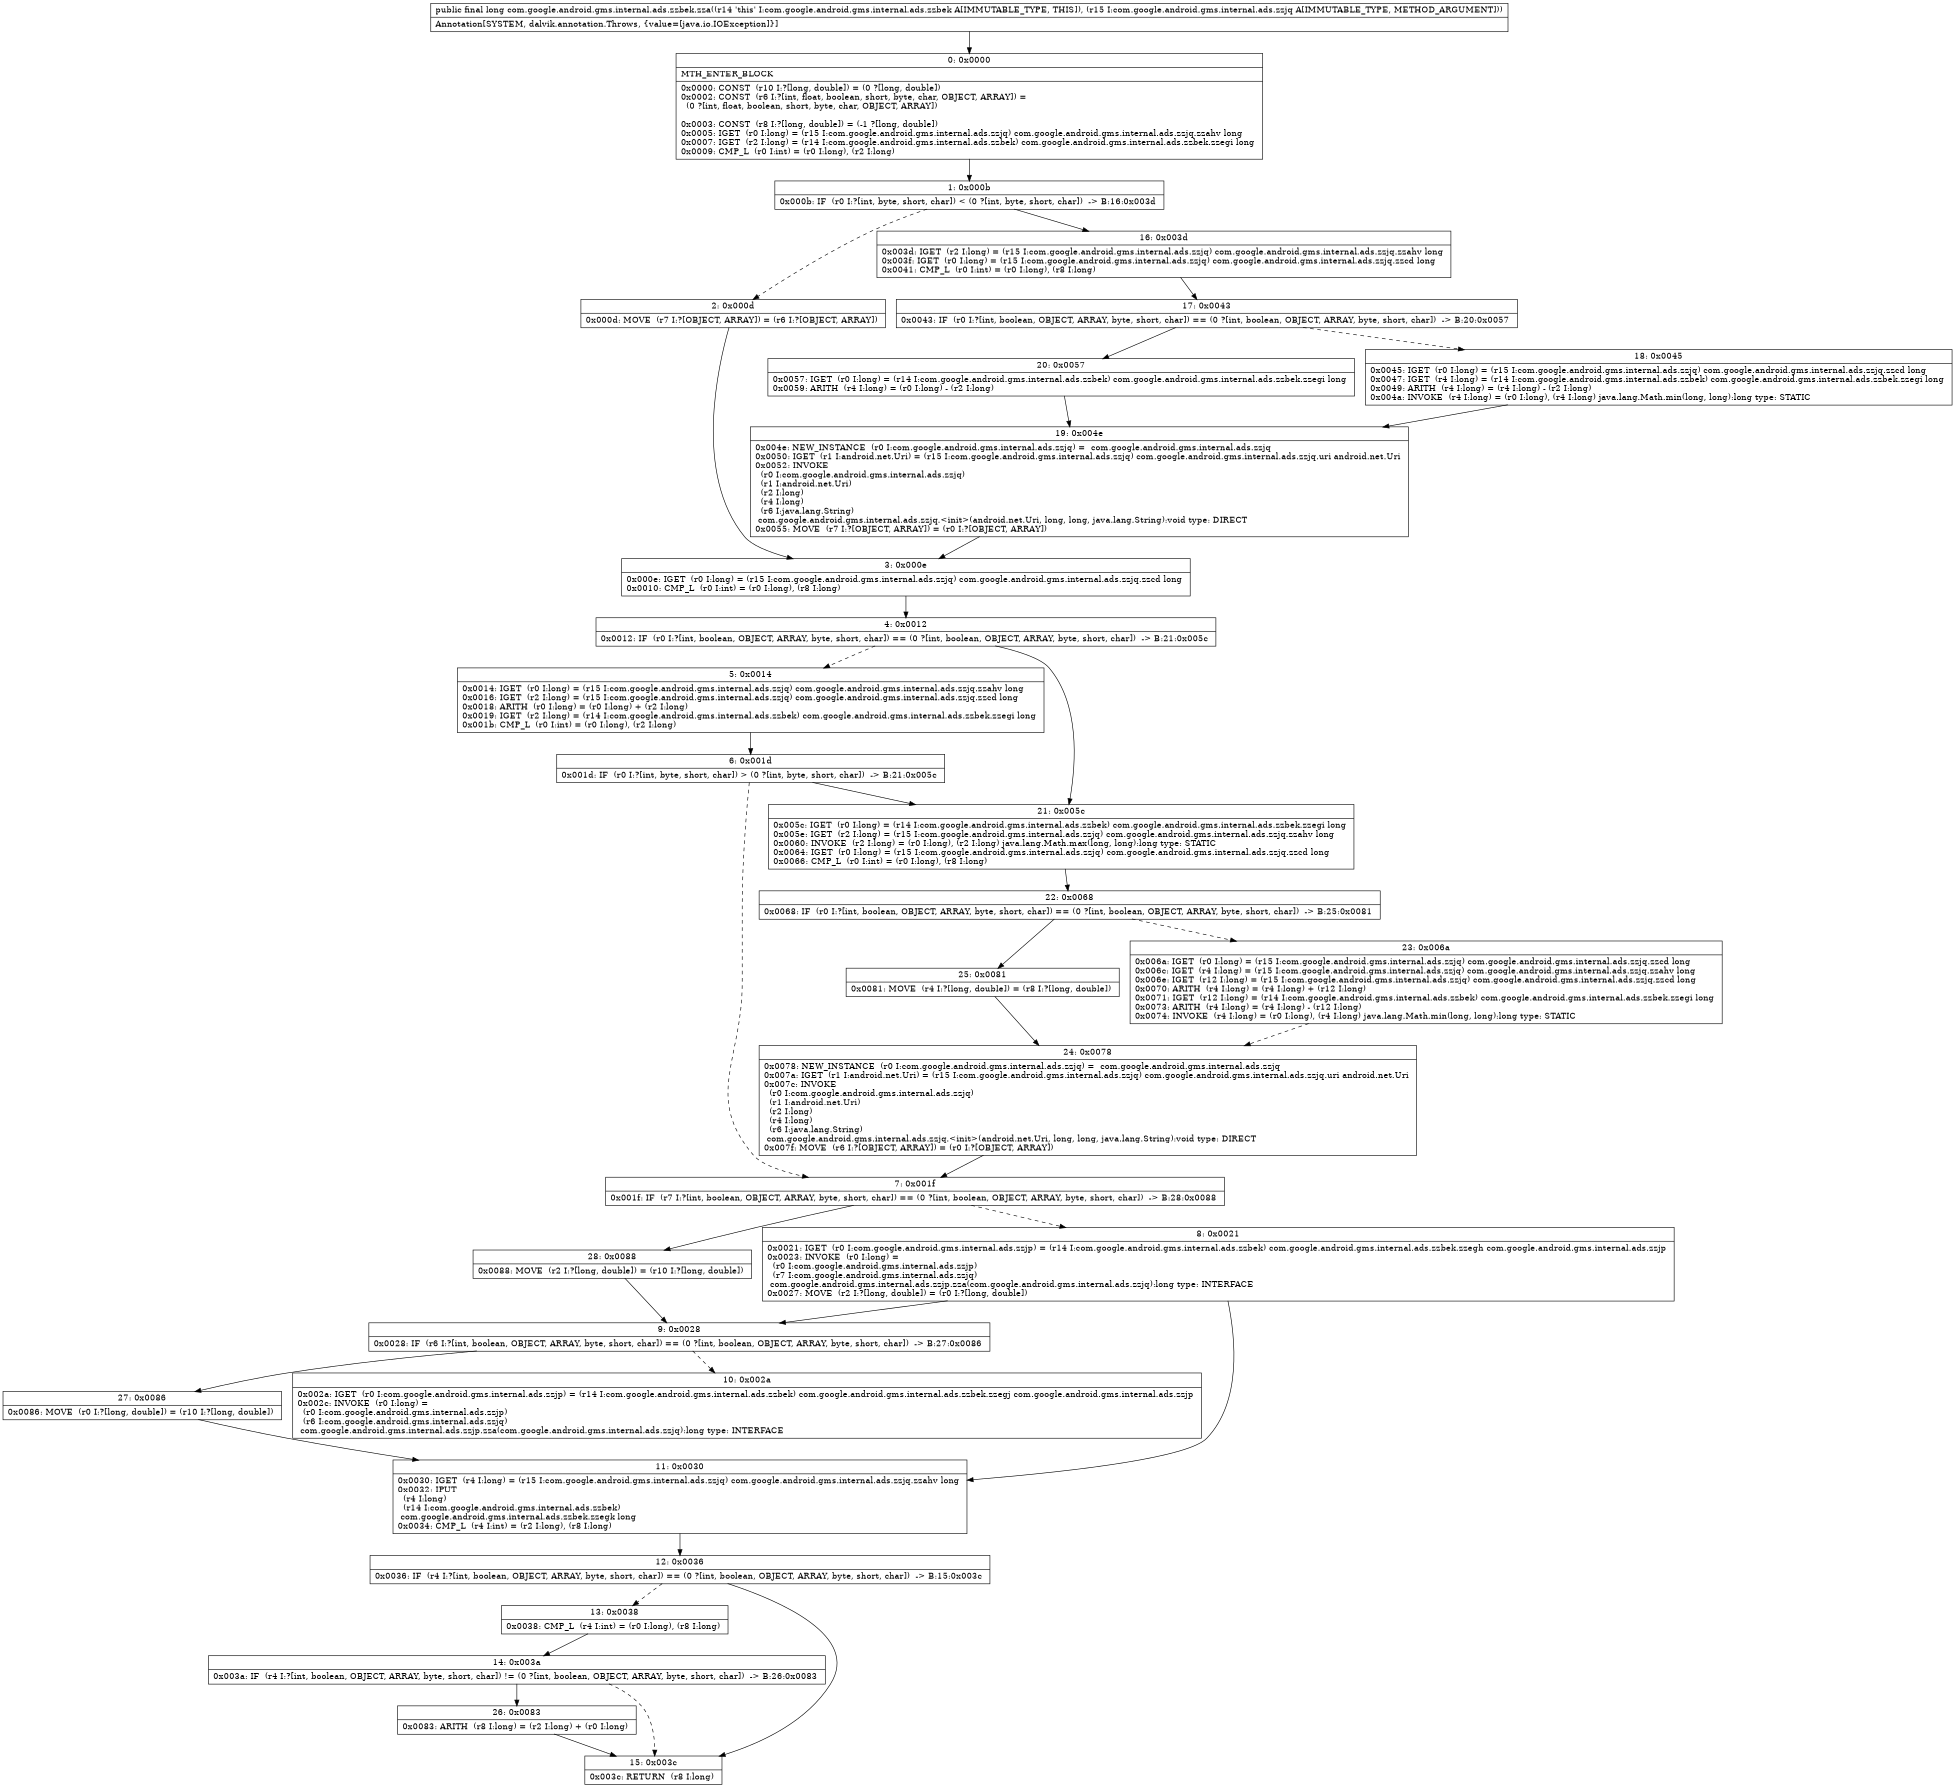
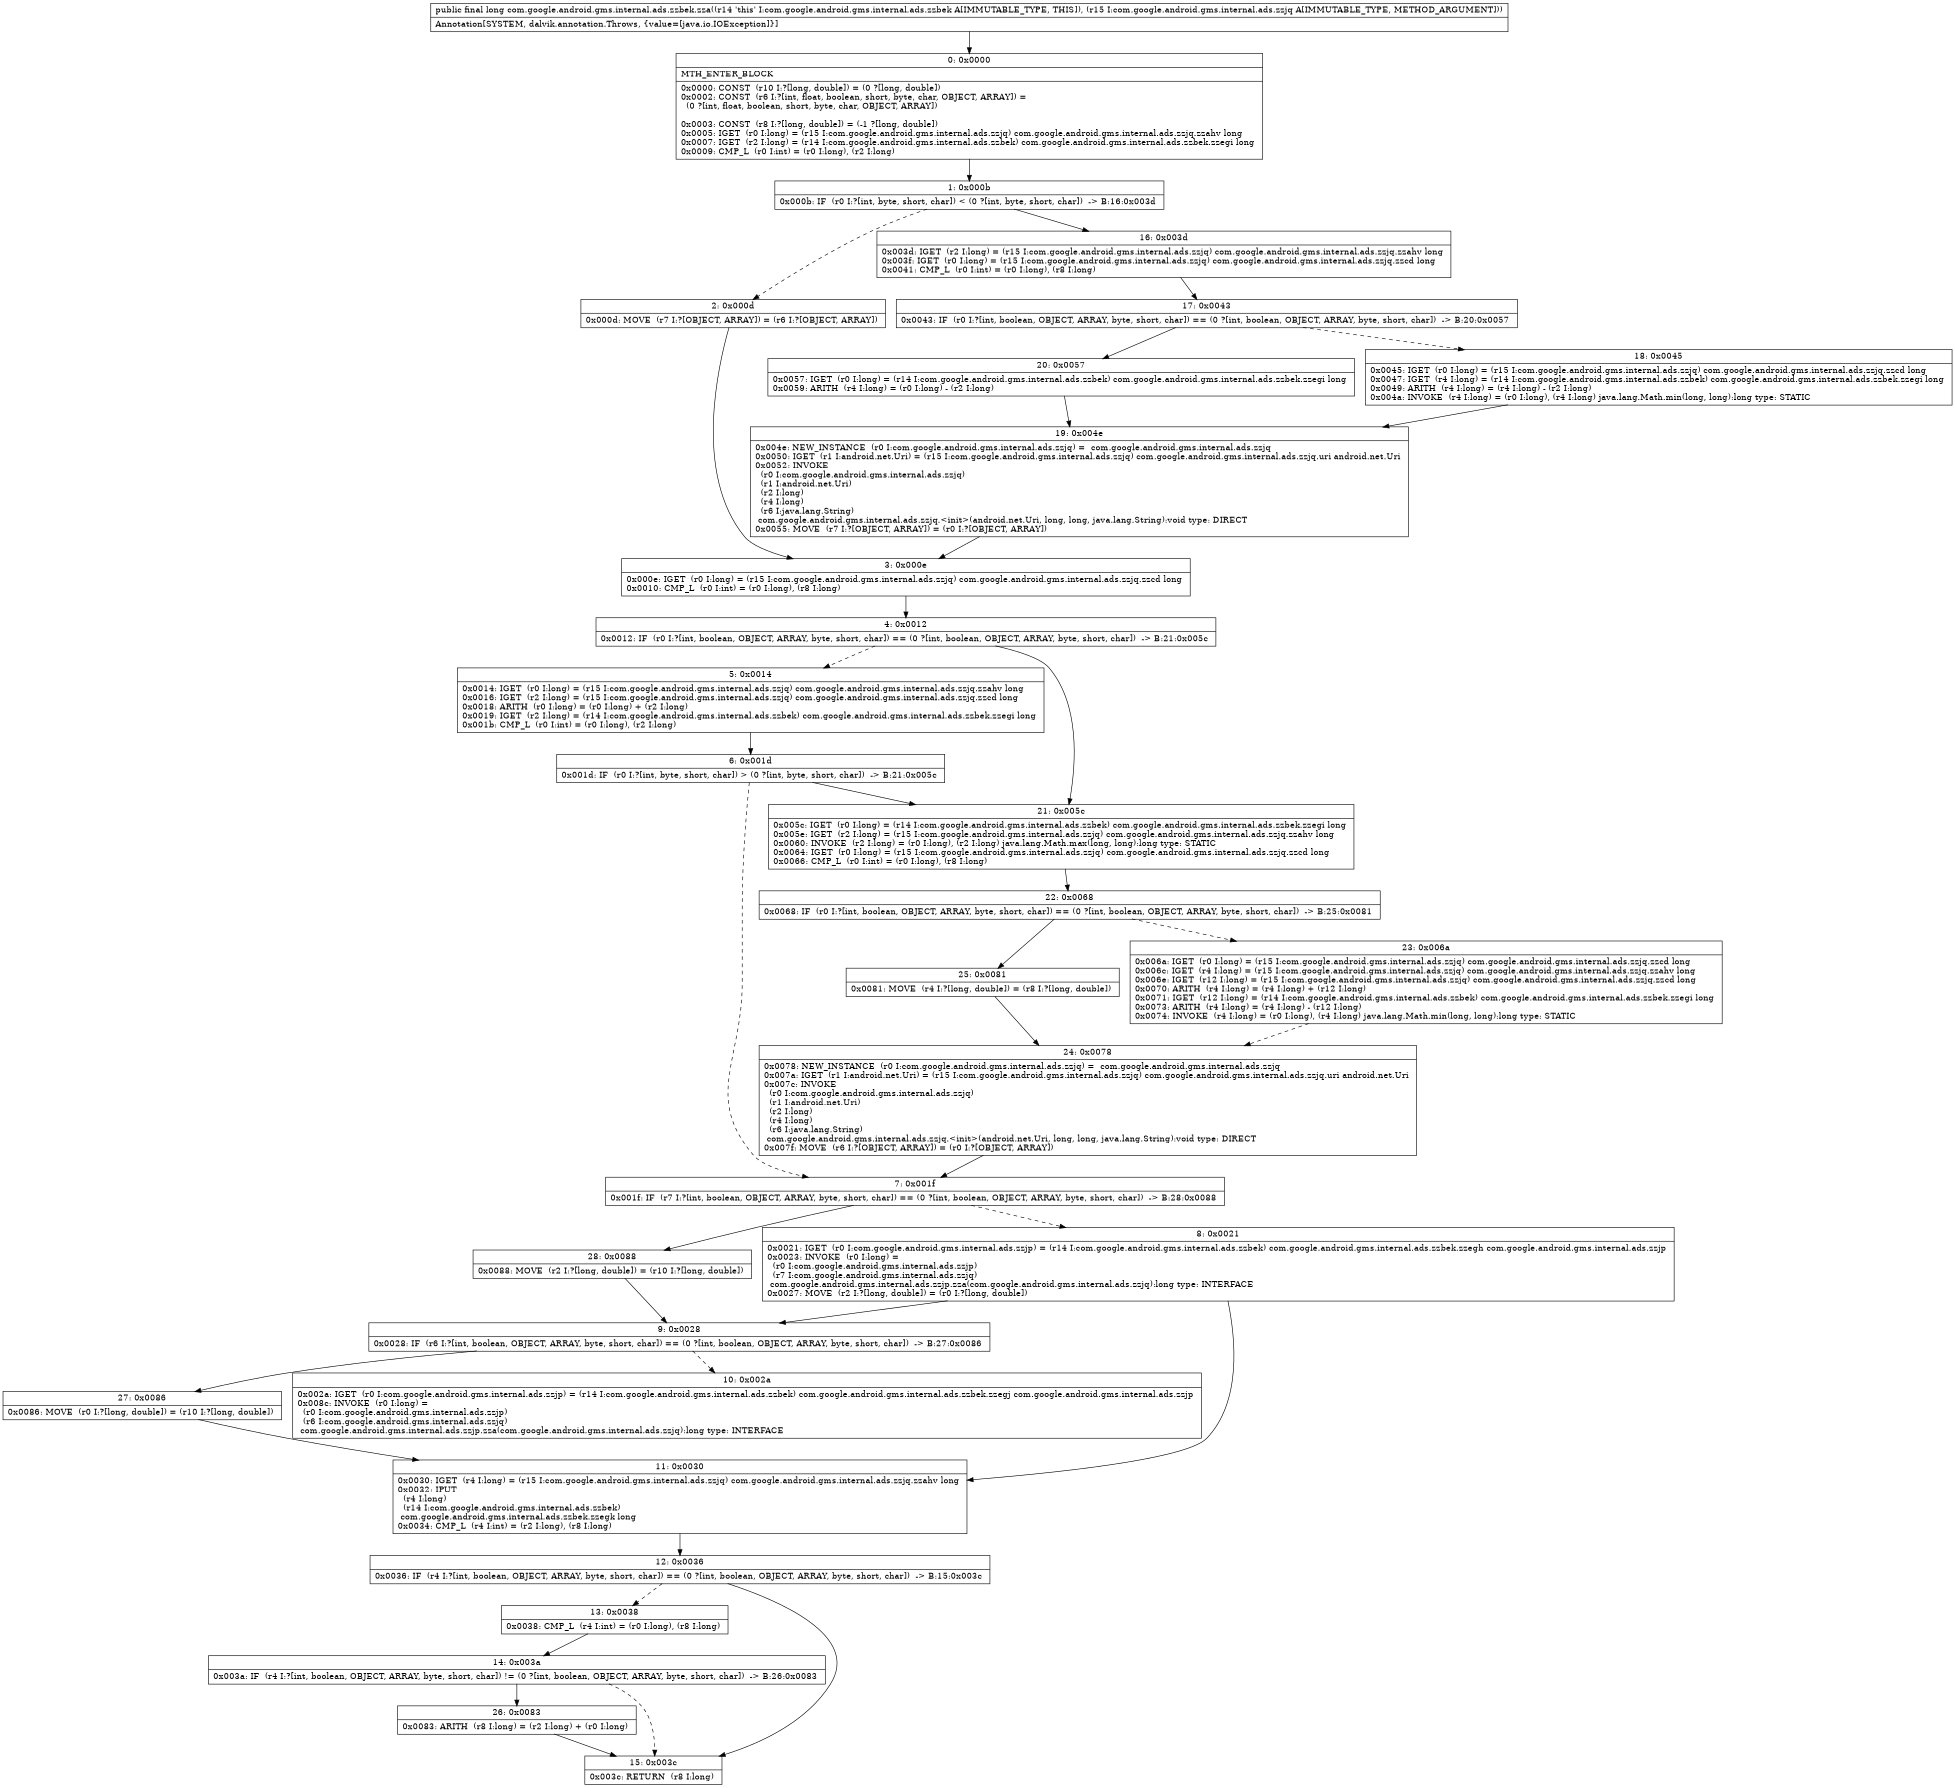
(365, 1403) -> (365, 1403)
